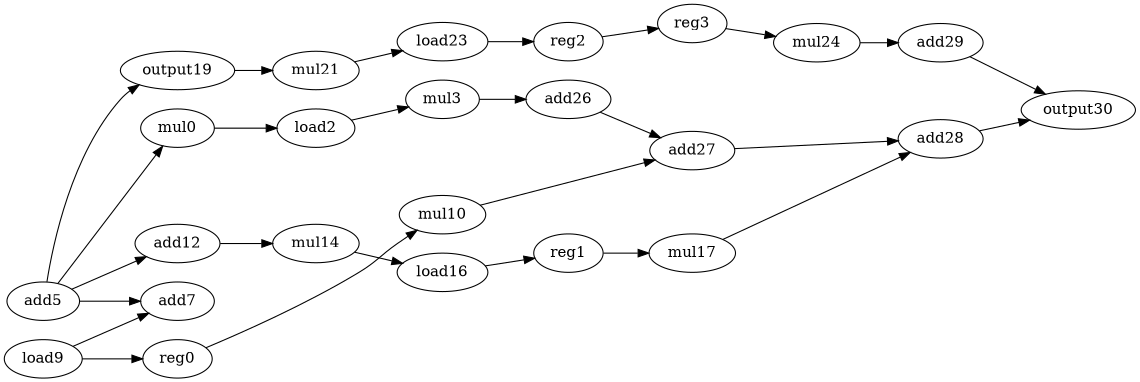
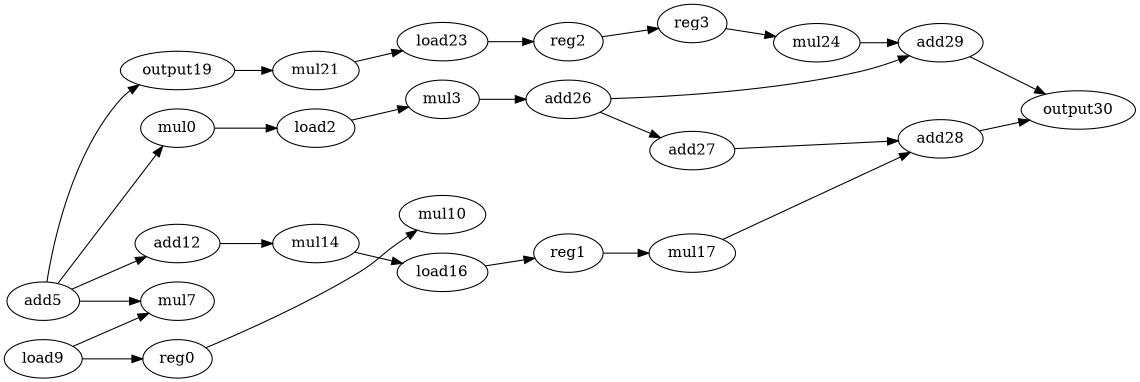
none -> (756, 88)
(562, 184) -> none
(178, 301) -> (178, 301)
